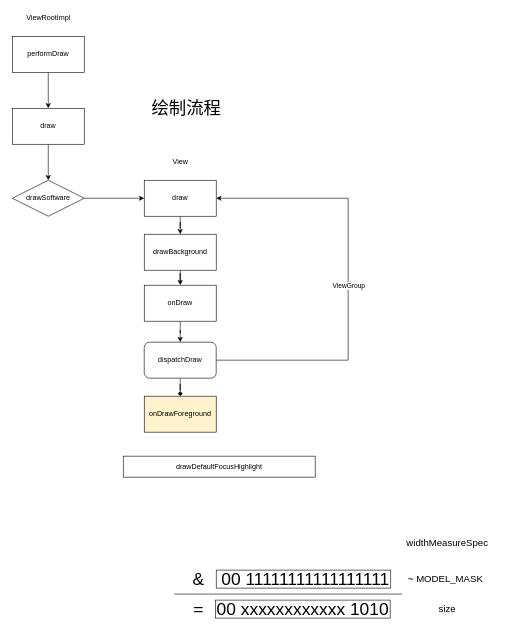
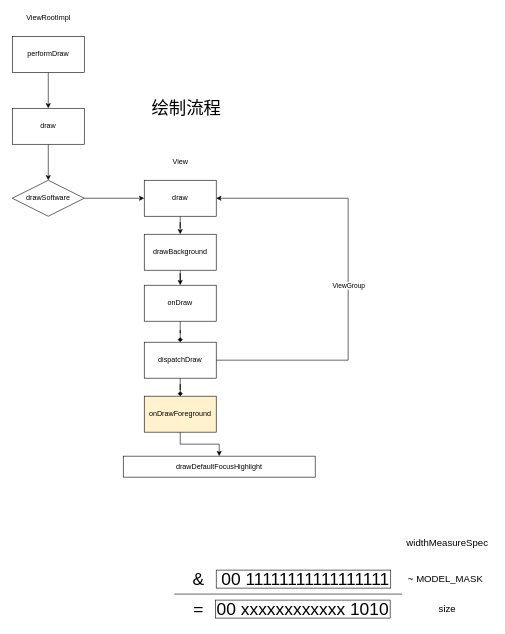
(180, 336) -> (180, 336)
(180, 360) -> (180, 360)
none -> (180, 443)
